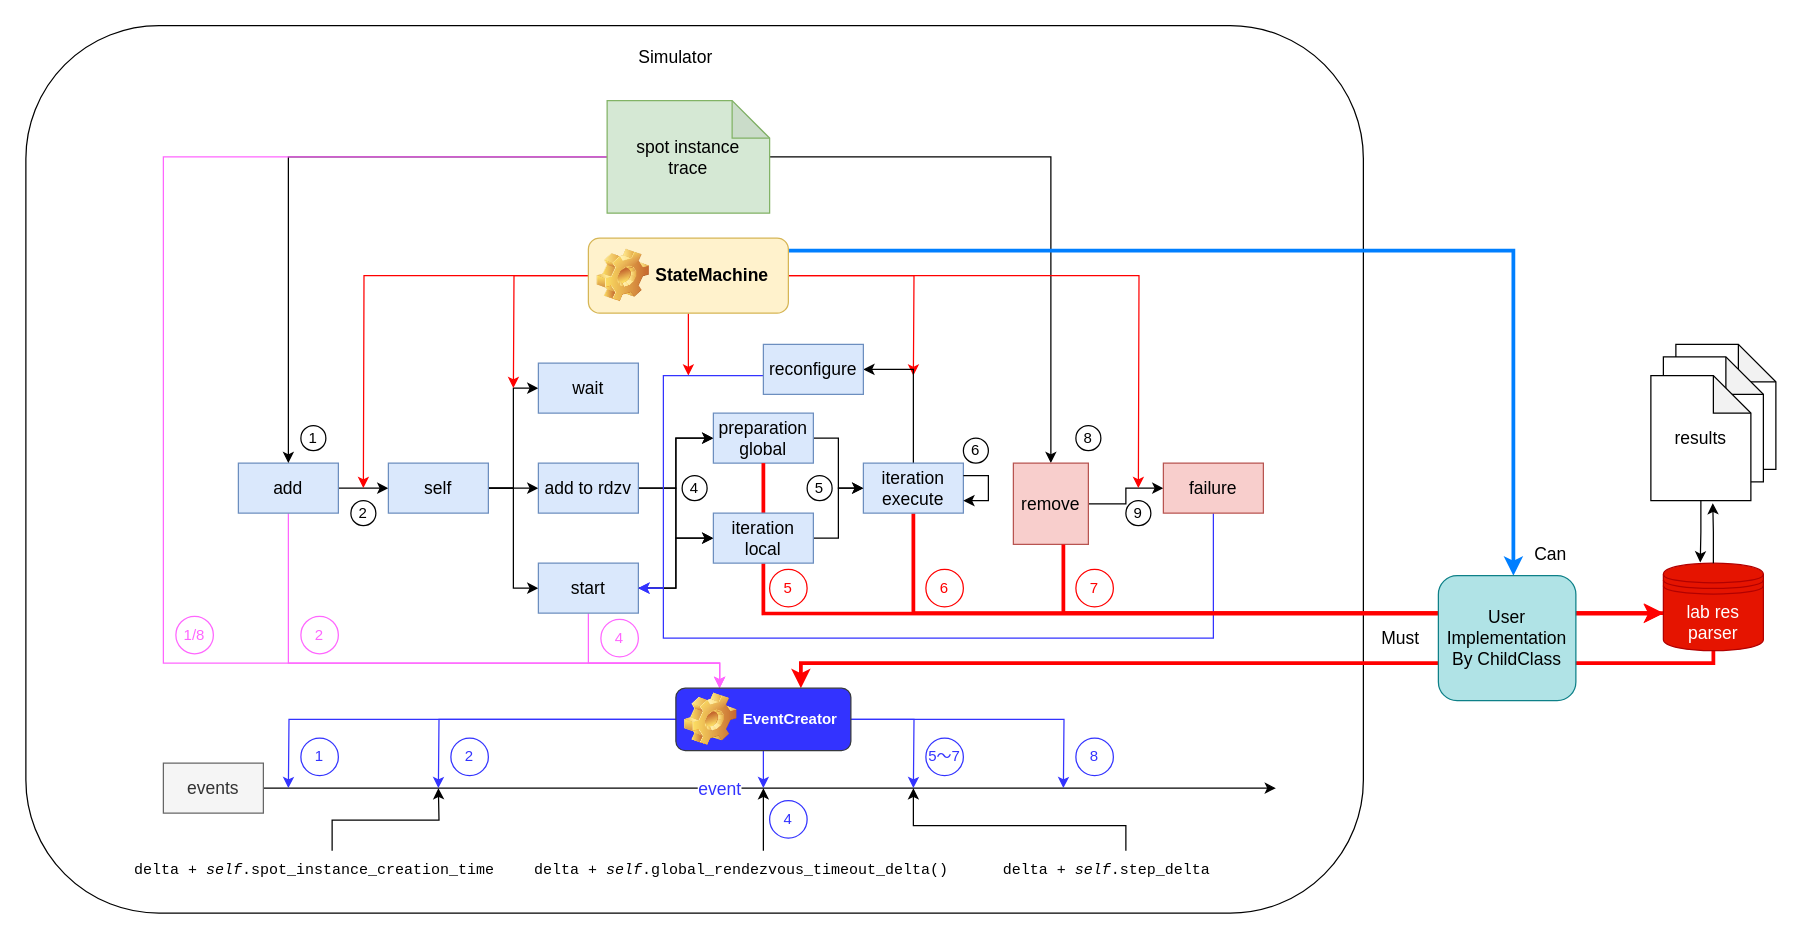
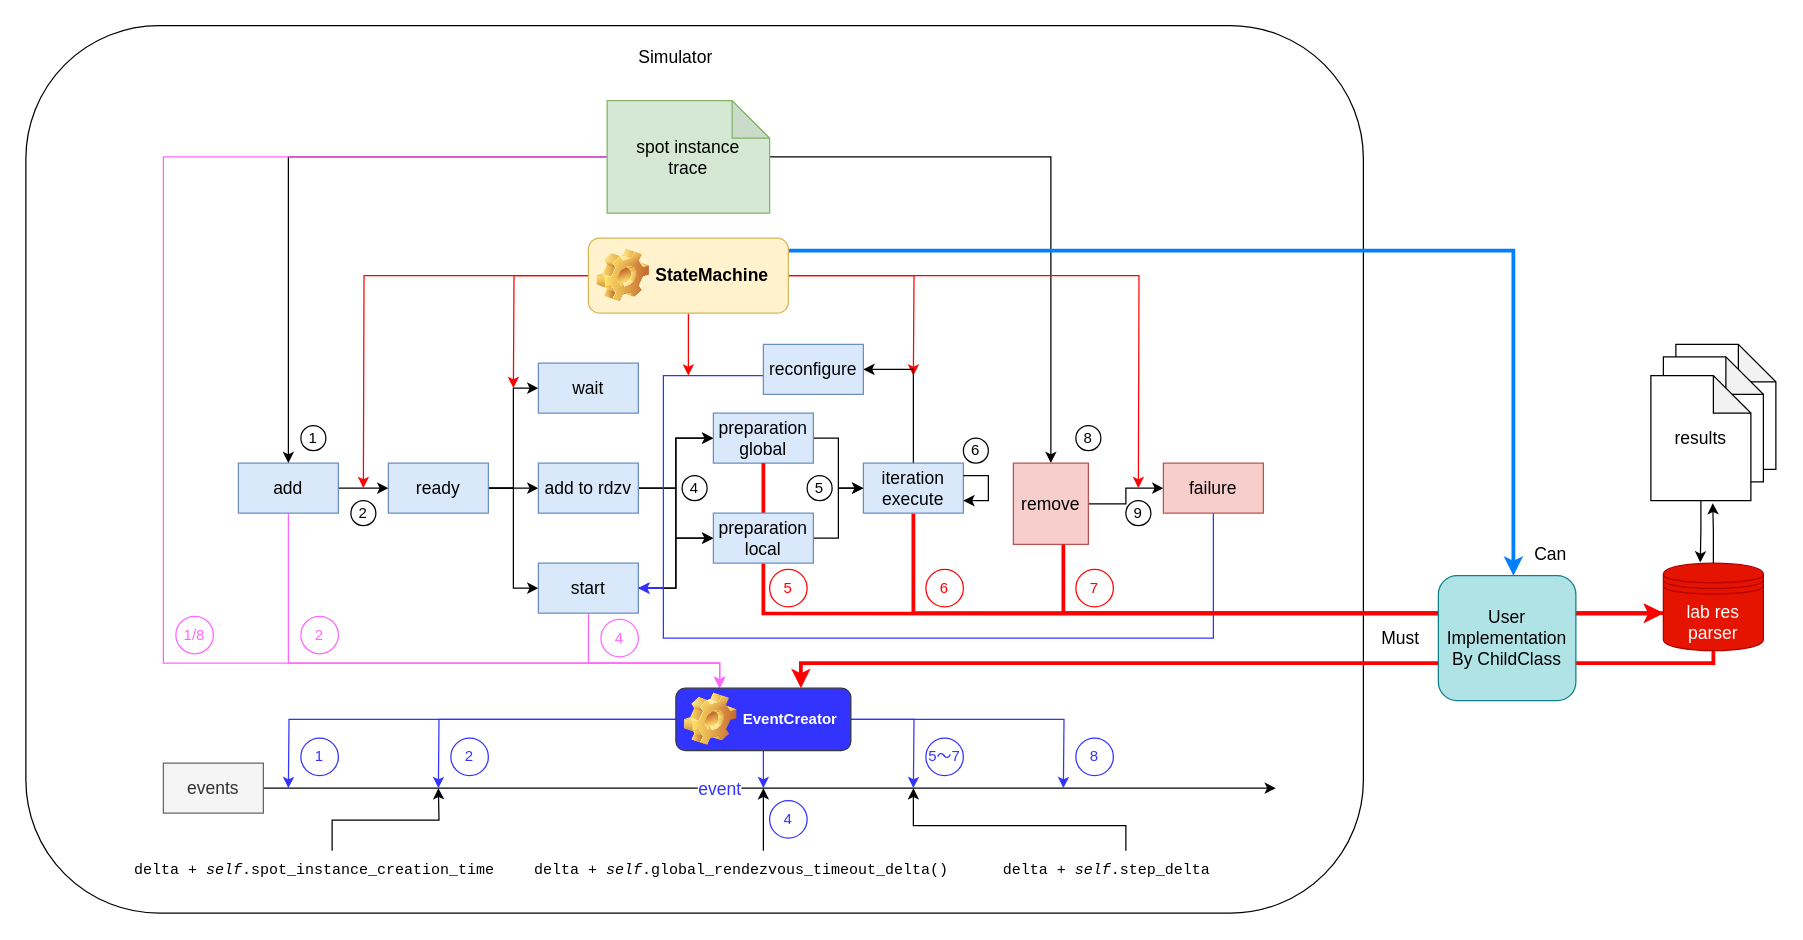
(438, 488) -> (438, 488)
(763, 538) -> (763, 538)
